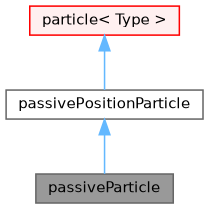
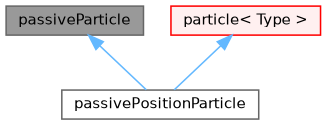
(105, 154) -> (123, 68)
